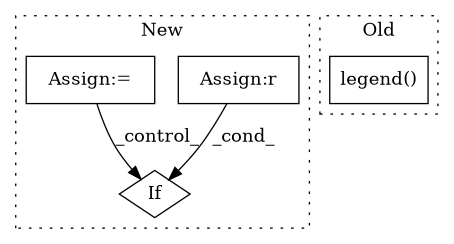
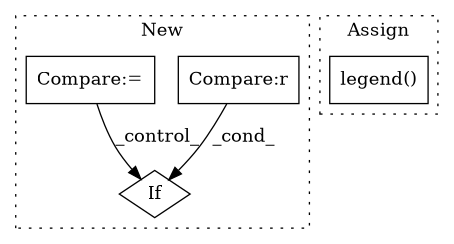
(379, 31) -> (379, 31)
(90, 80) -> (90, 80)
(239, 80) -> (239, 80)
